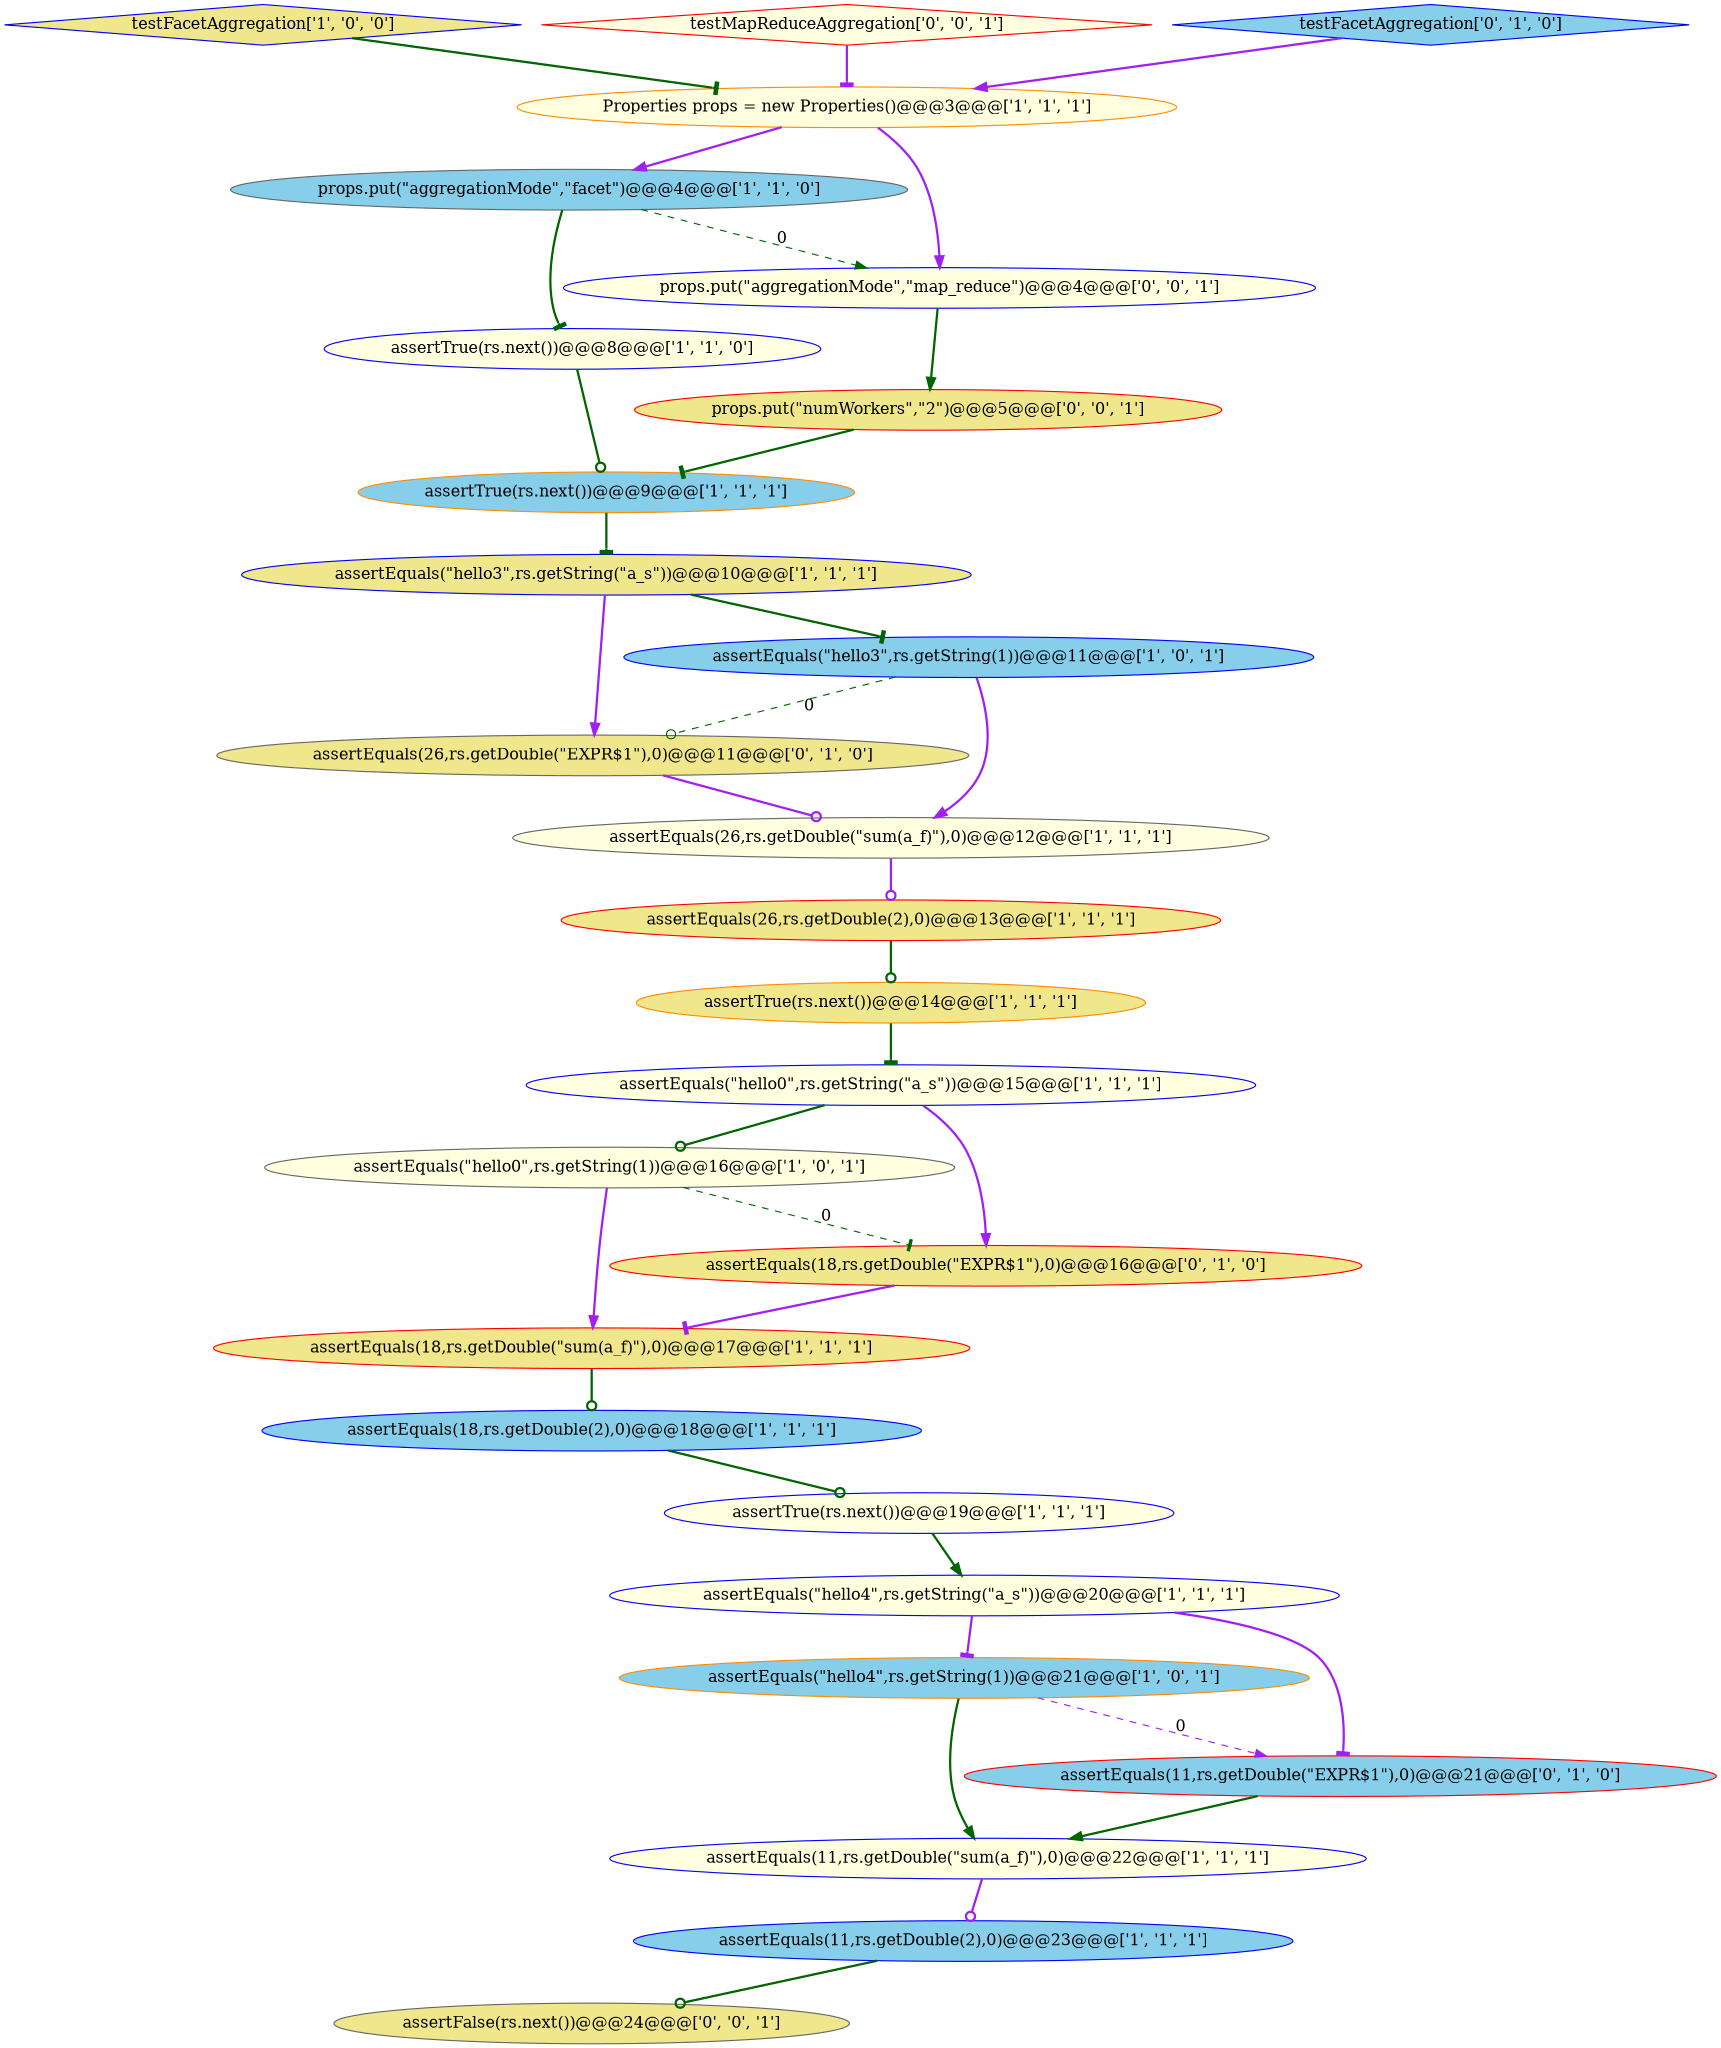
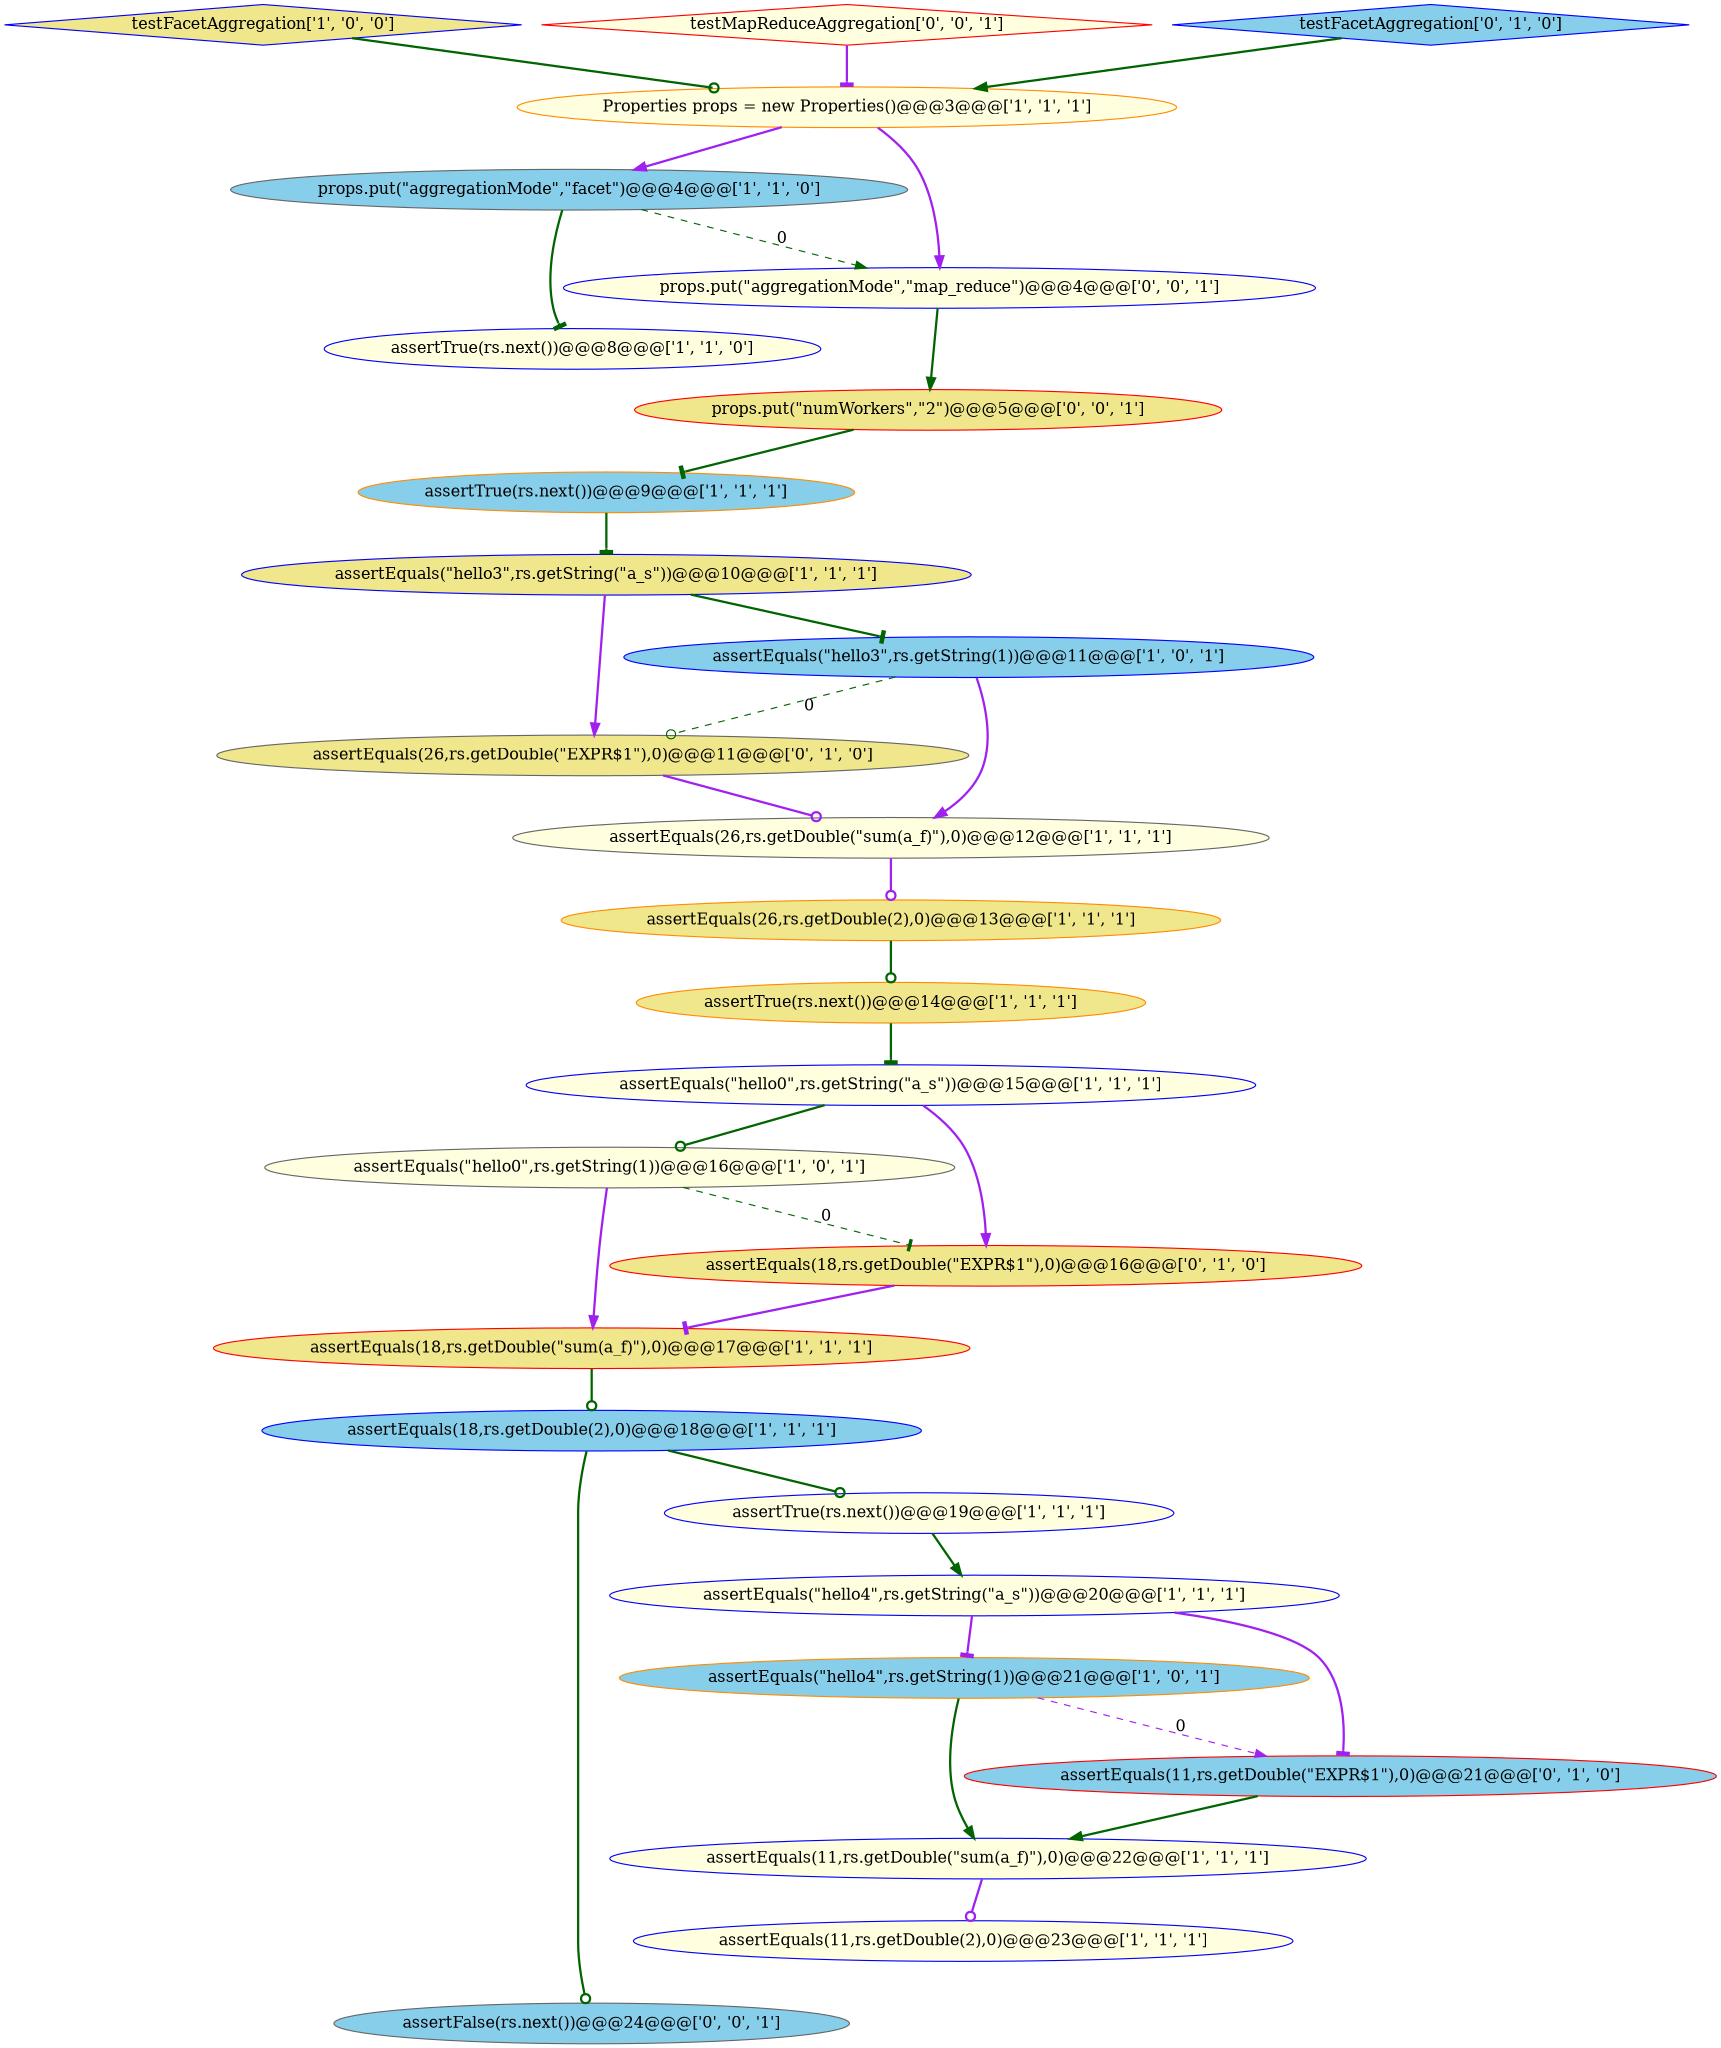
(532, 63) -> (532, 63)
(1164, 63) -> (1164, 63)
(588, 416) -> none
(891, 920) -> (891, 920)
(963, 1941) -> (963, 1941)
(781, 1982) -> (578, 1722)
(592, 2023) -> (592, 2023)
